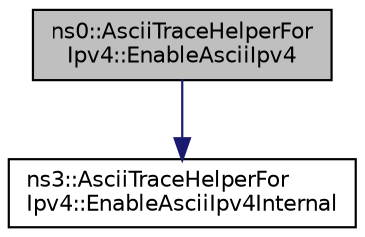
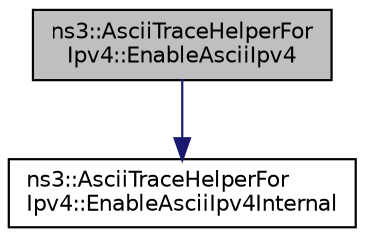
(182, 45) -> (182, 45)
